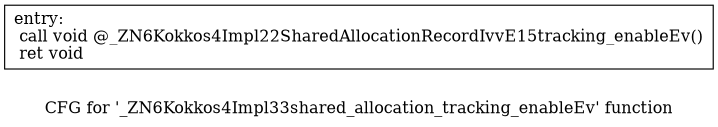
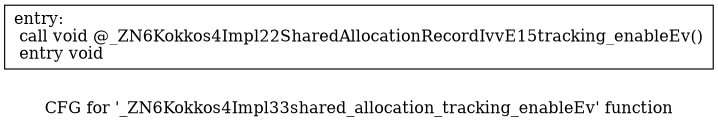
(49, 54) -> (59, 54)
